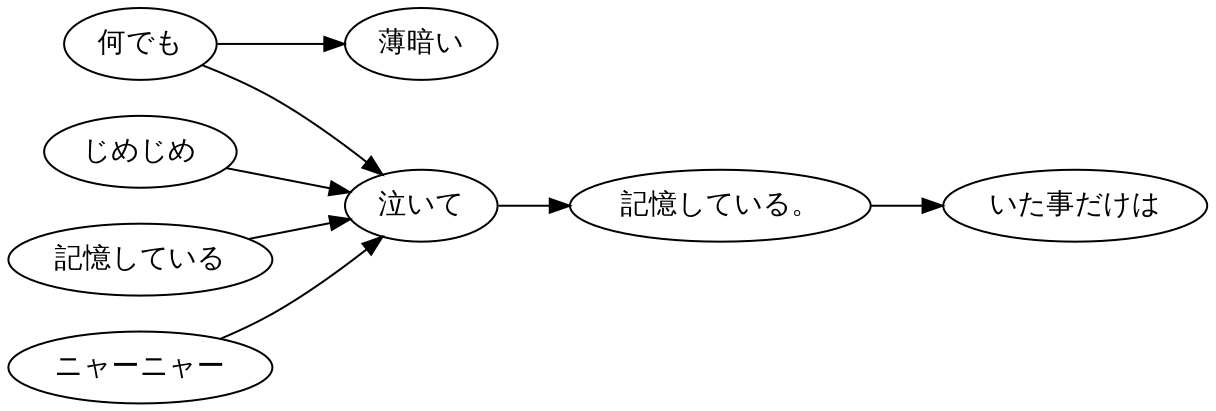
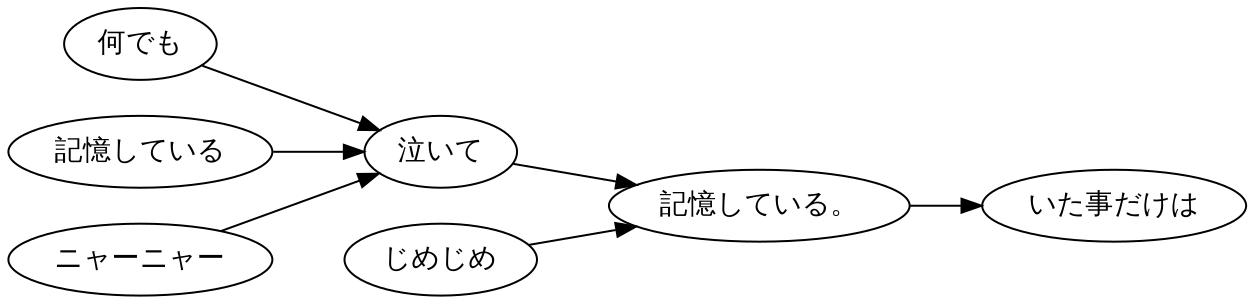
(421, 44) -> none
(278, 178) -> (572, 237)
